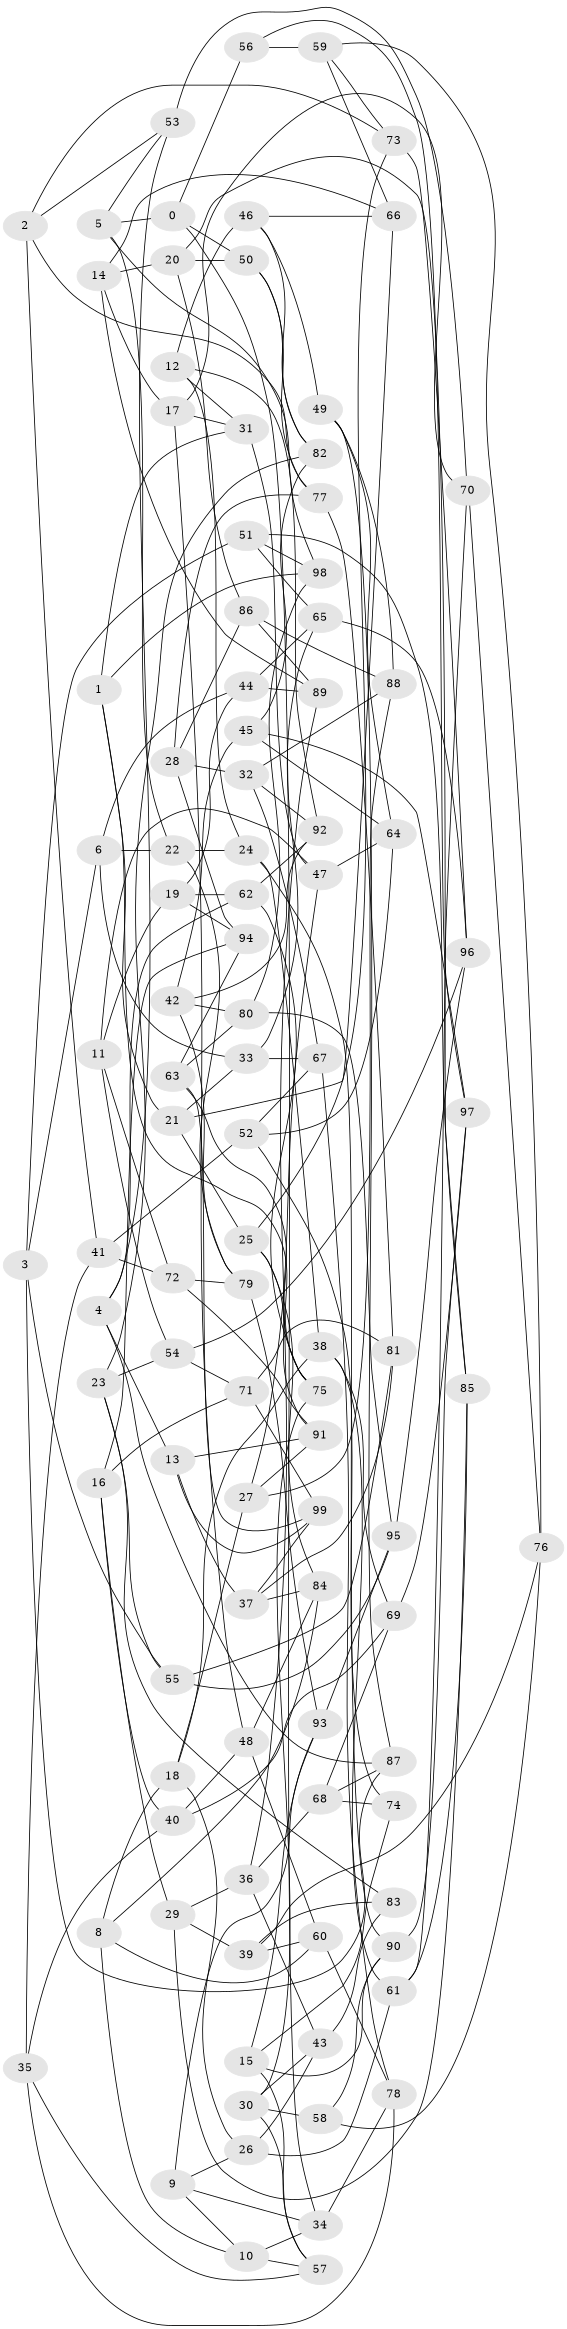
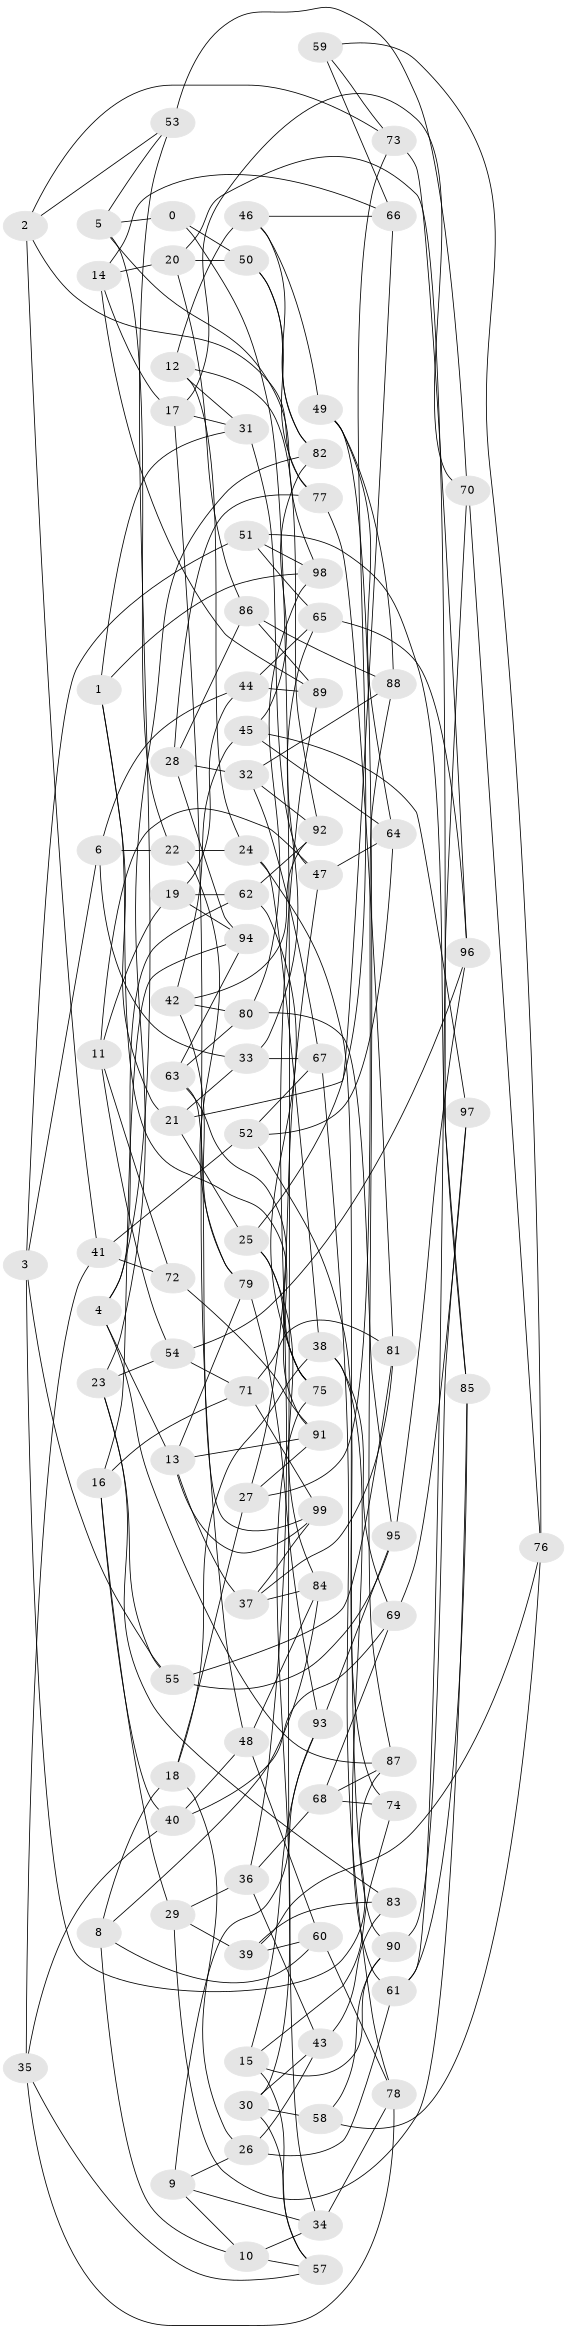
(247, 47) -> none
(210, 1282) -> (213, 1365)
